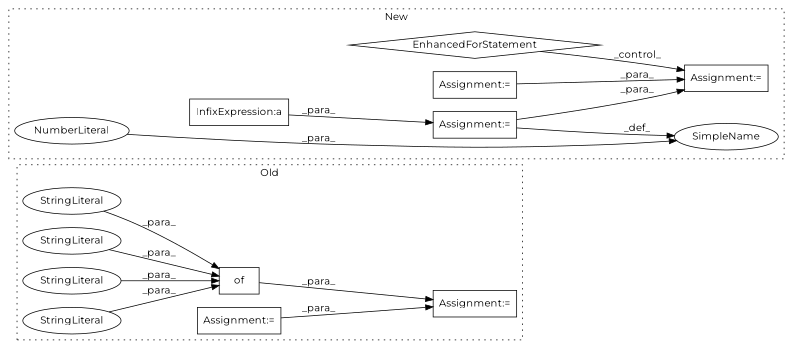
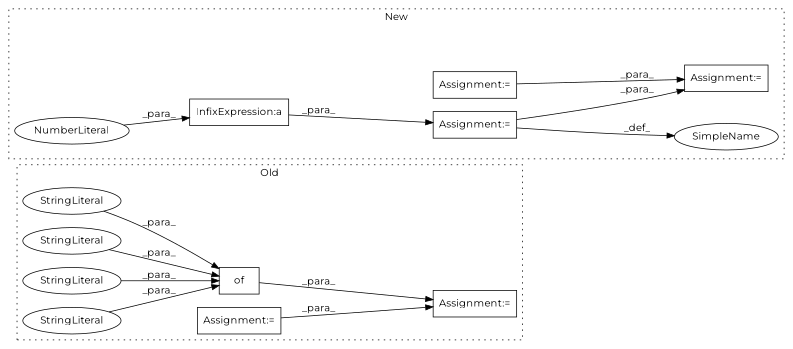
(475, 45) -> none
(398, 146) -> (153, 122)
